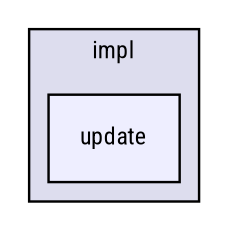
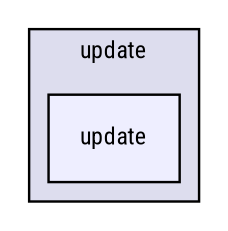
(114, 52) -> (114, 52)
